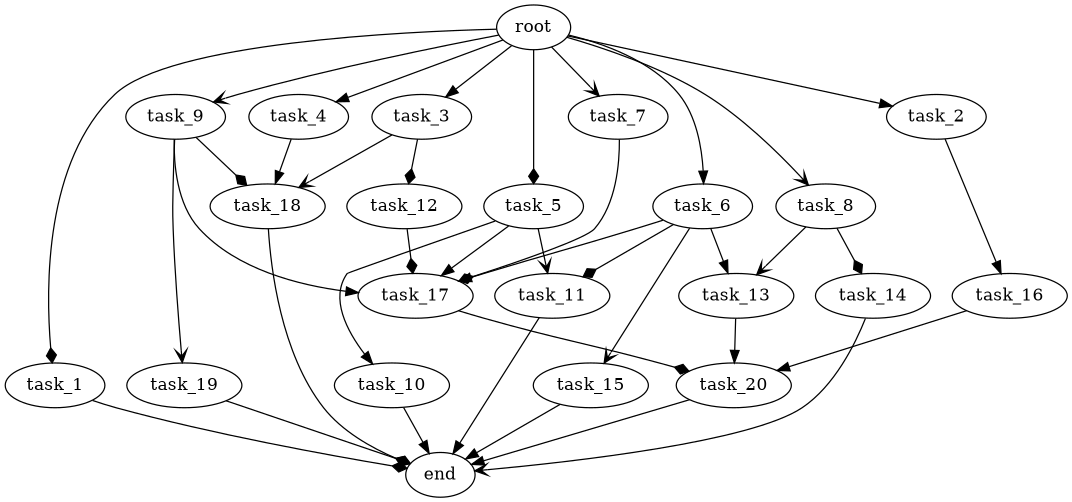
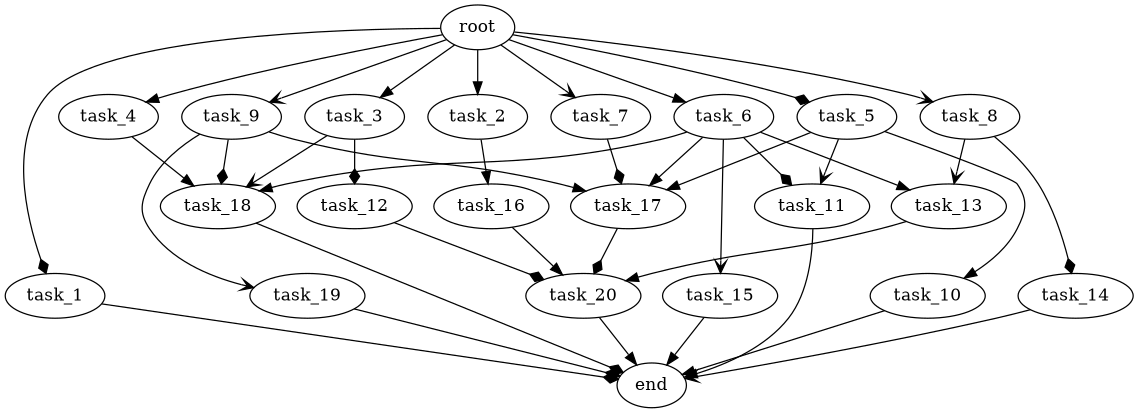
none -> (501, 161)
(409, 243) -> (462, 248)
